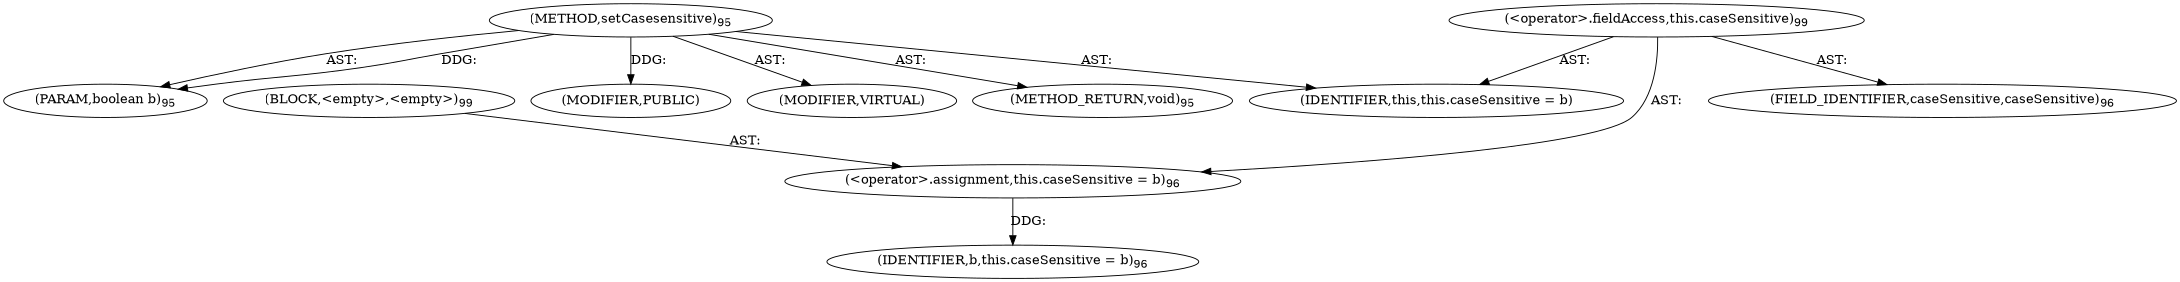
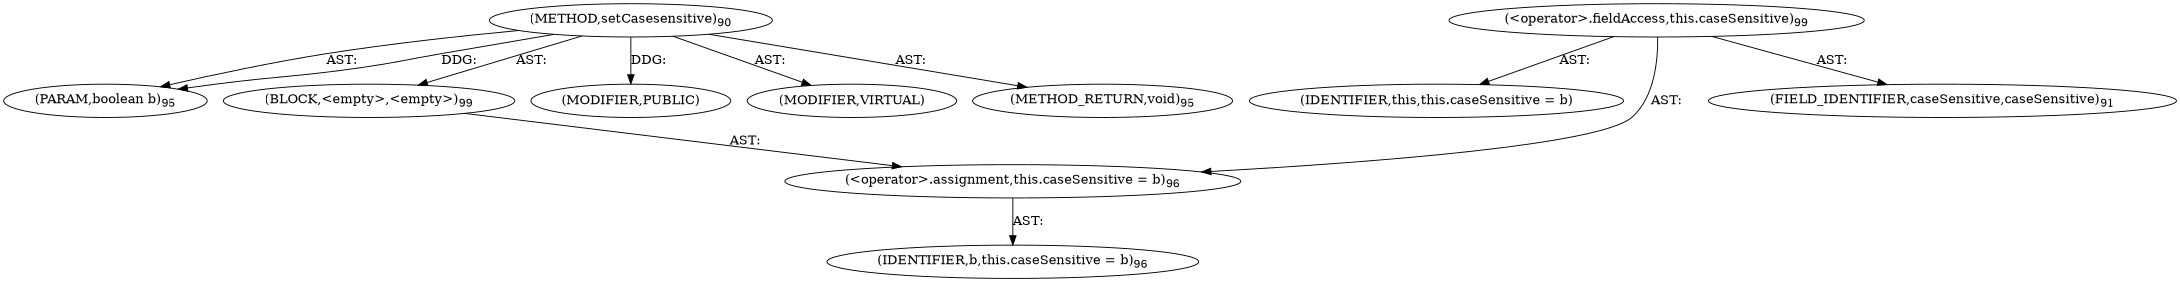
(725, 19) -> (725, 19)
(1021, 59) -> (505, 59)
(2108, 99) -> (2108, 99)
(1030, 222) -> (1030, 222)
